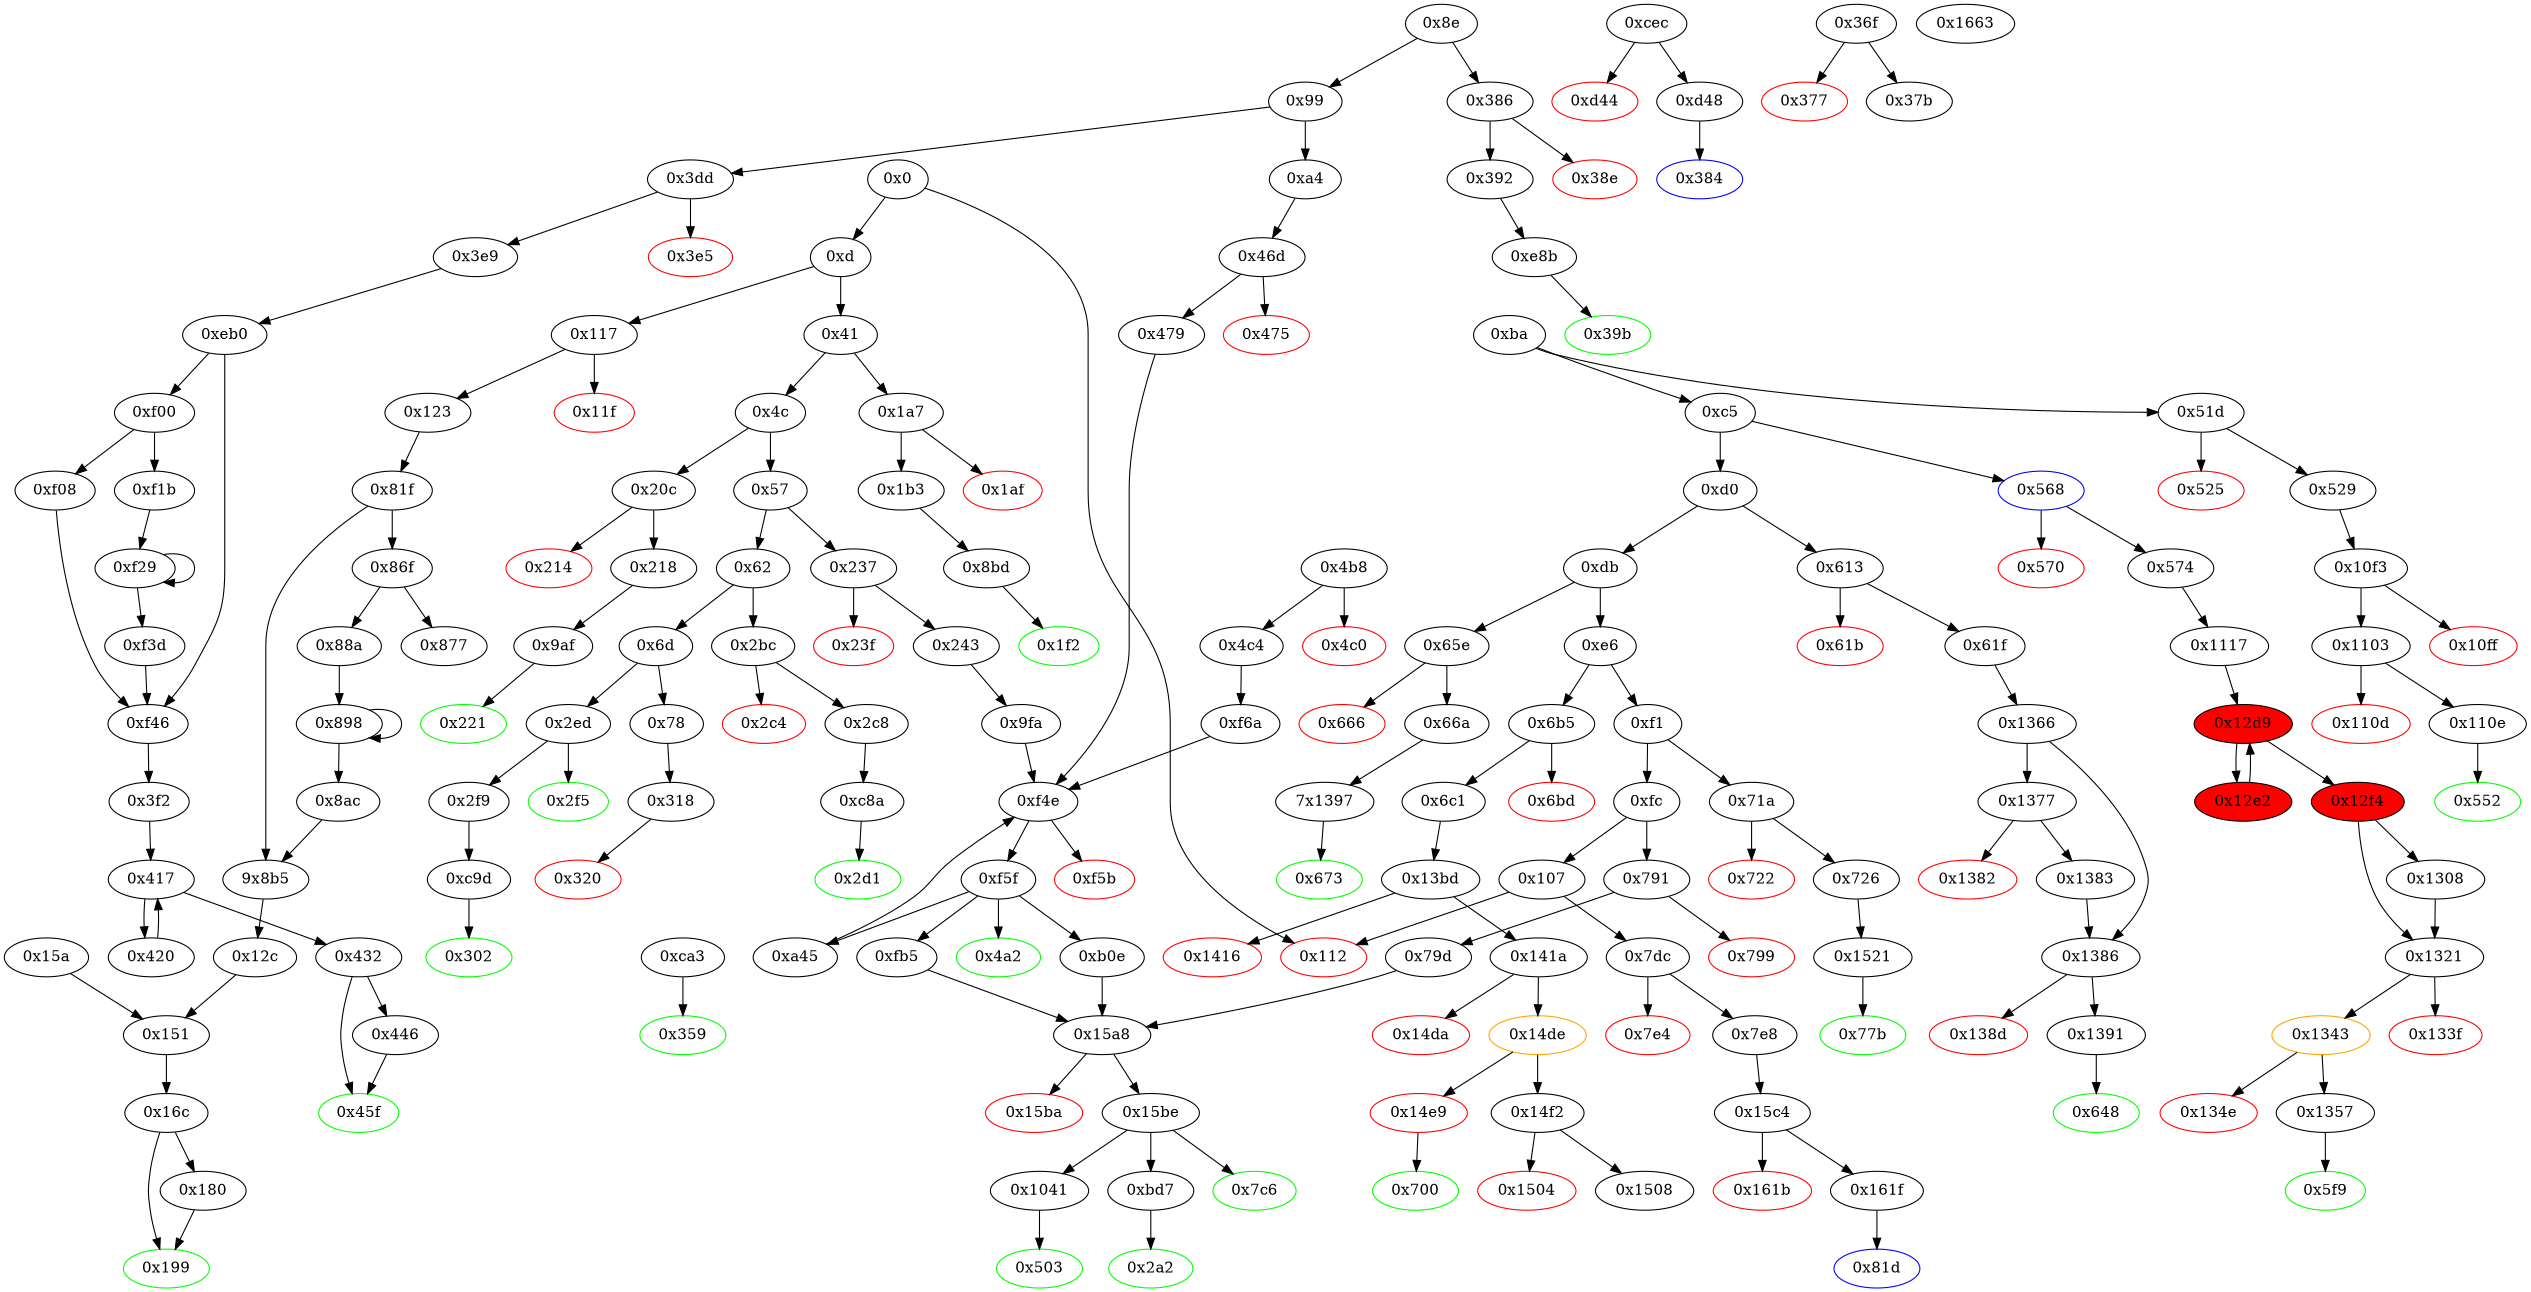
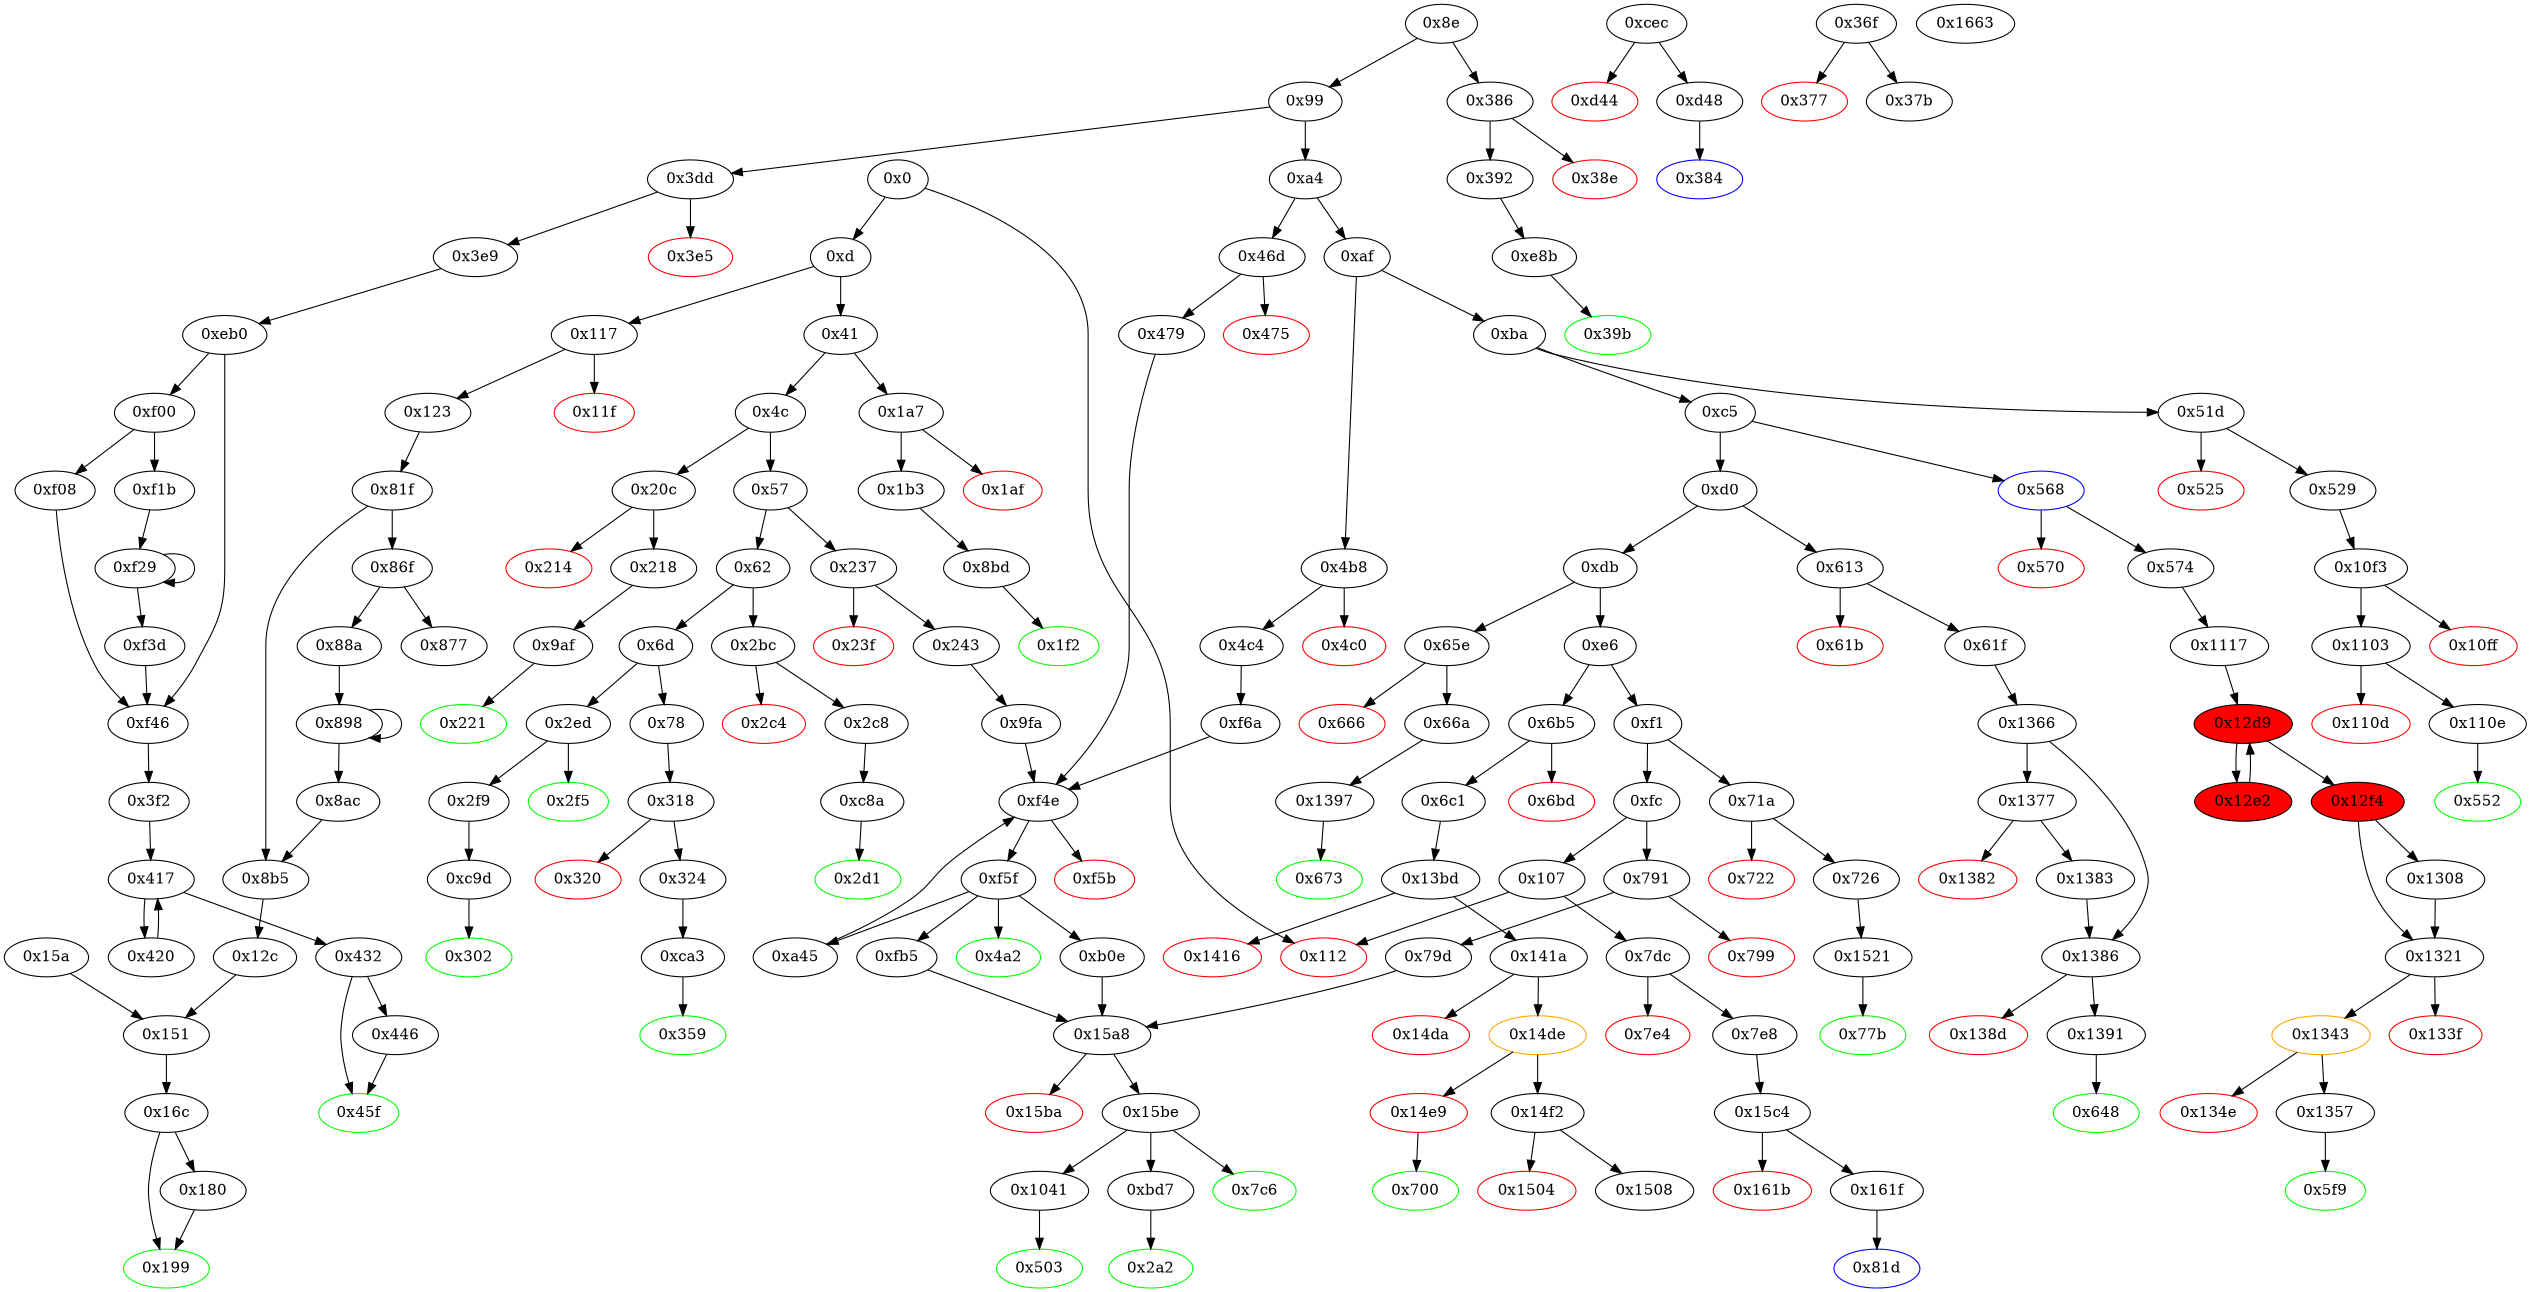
none -> (1357, 257)
(1325, 802) -> (1325, 802)
(266, 880) -> (266, 880)
none -> (683, 880)
